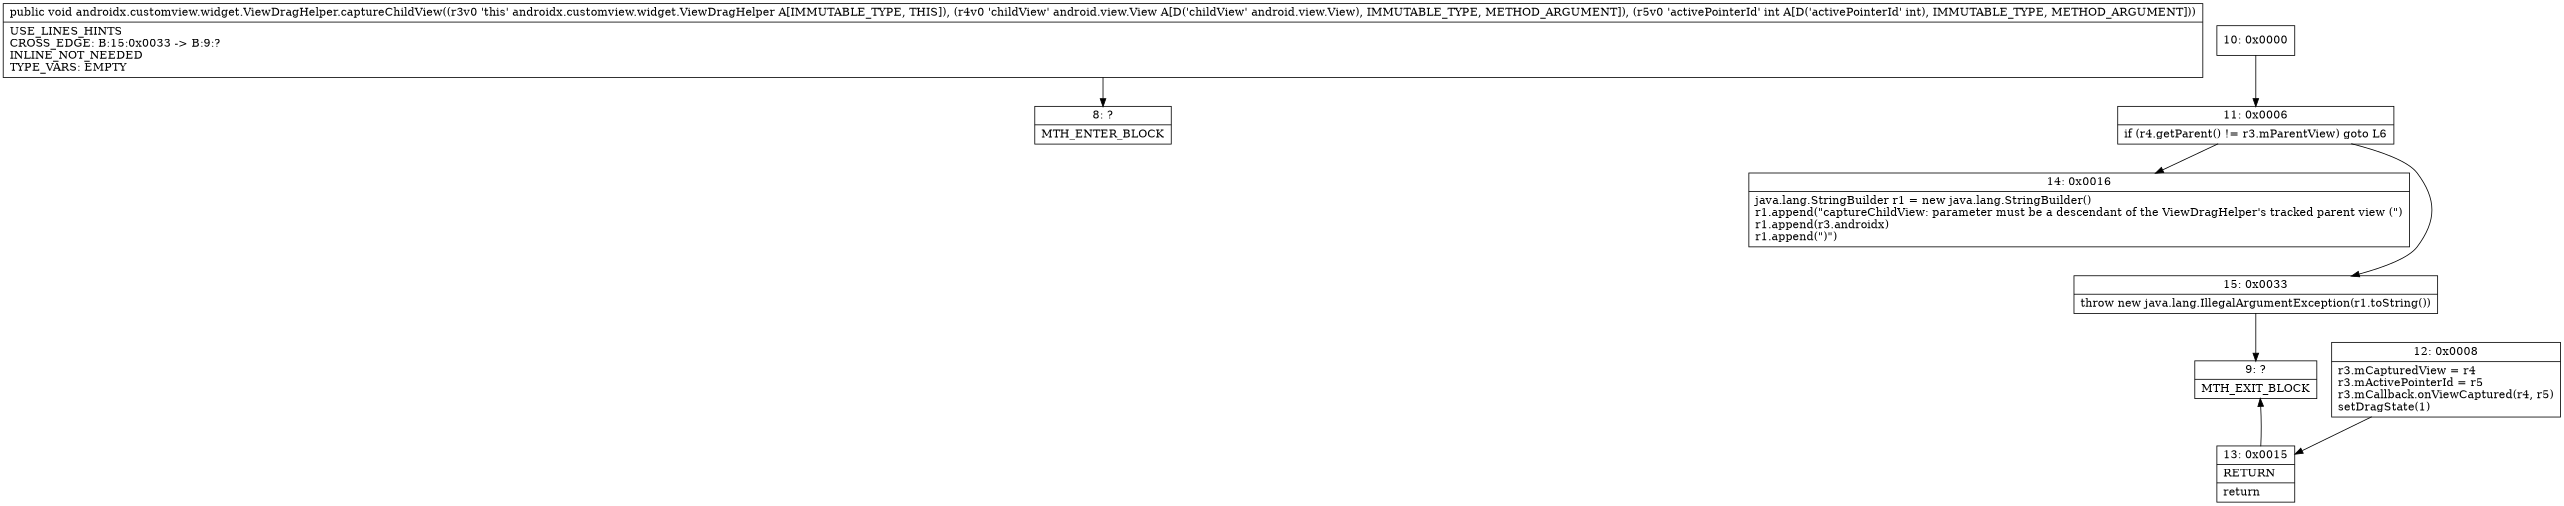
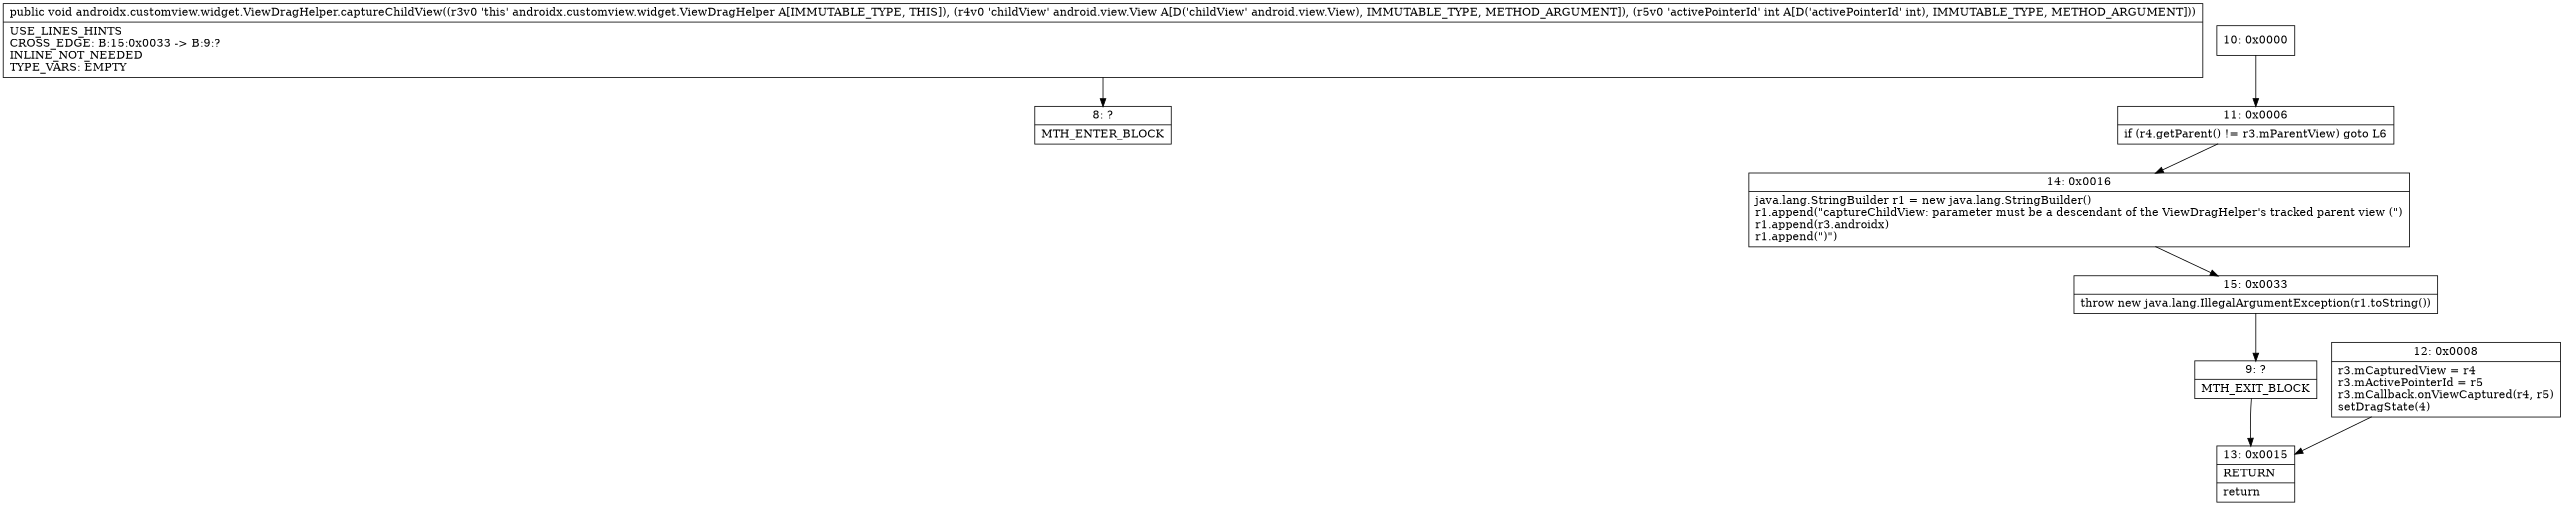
(2431, 206) -> (2183, 260)
(2384, 407) -> (2384, 407)
(2261, 426) -> (2250, 418)
